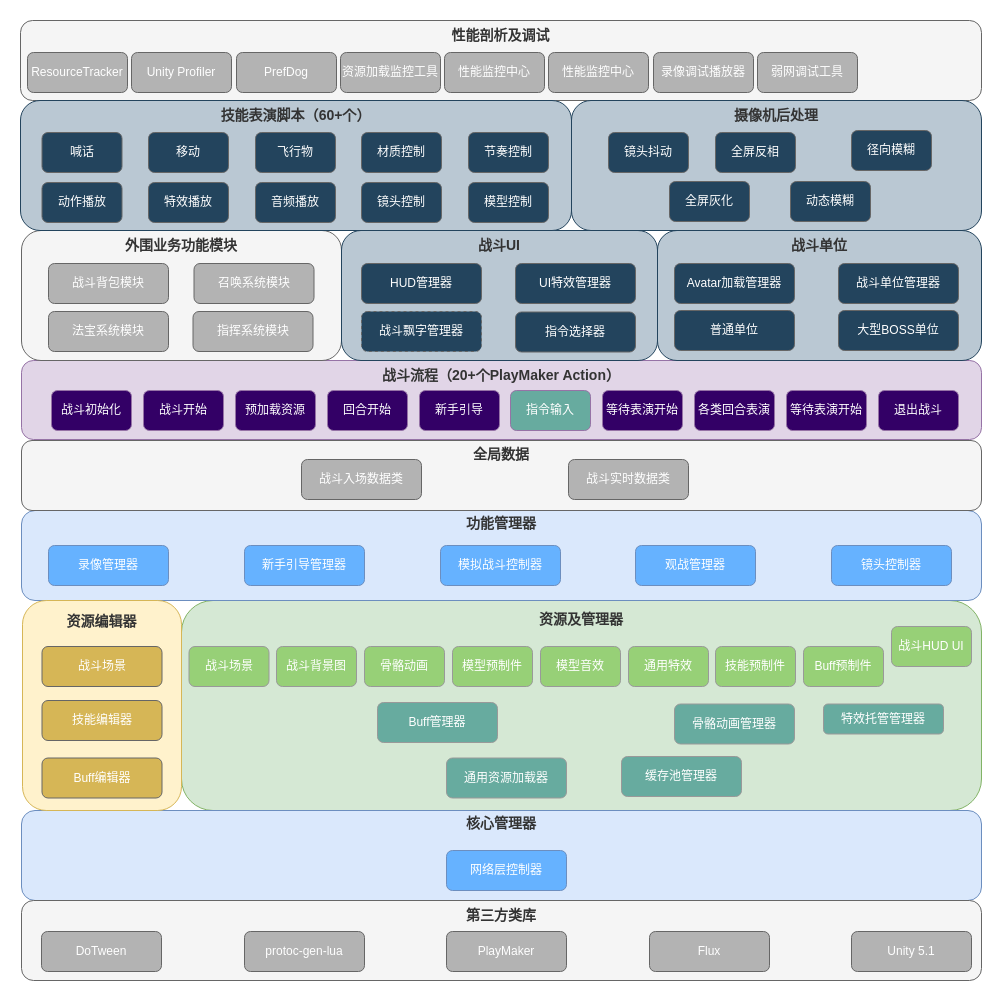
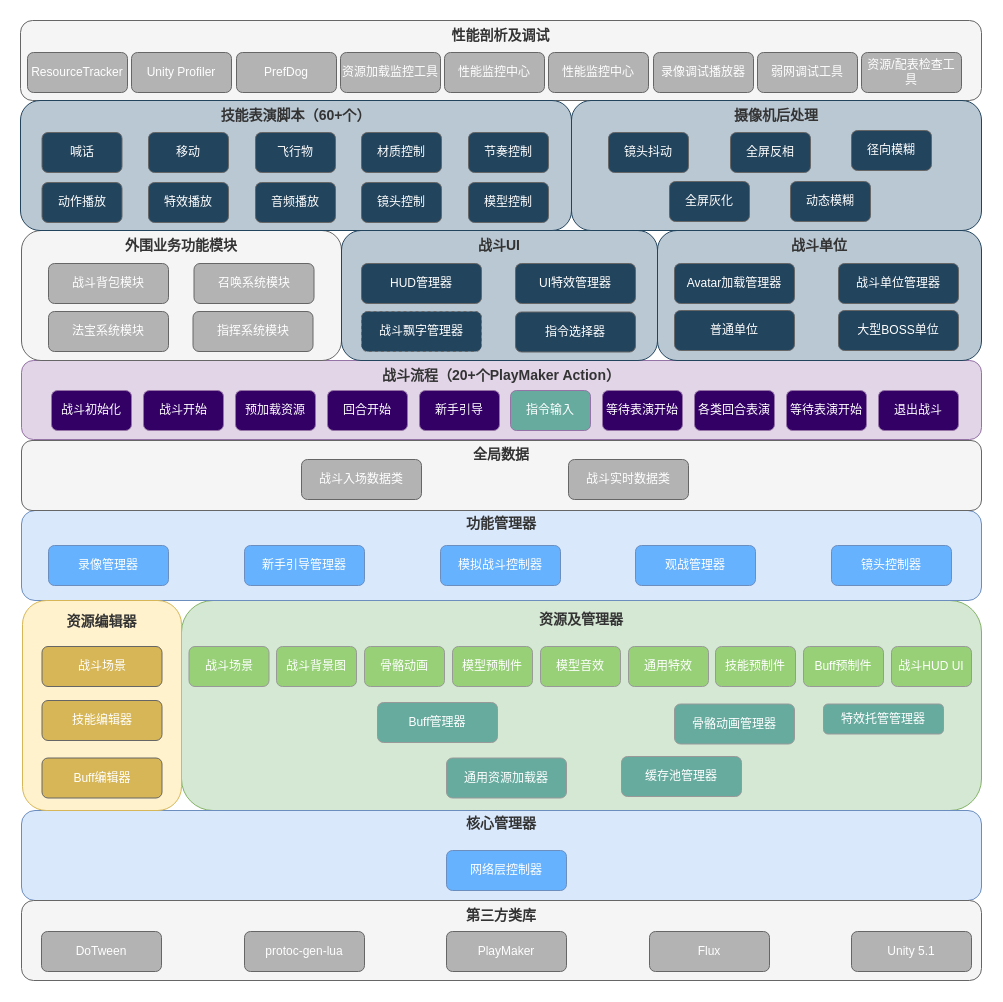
none -> (912, 73)
(756, 153) -> (771, 153)
(932, 647) -> (932, 667)
